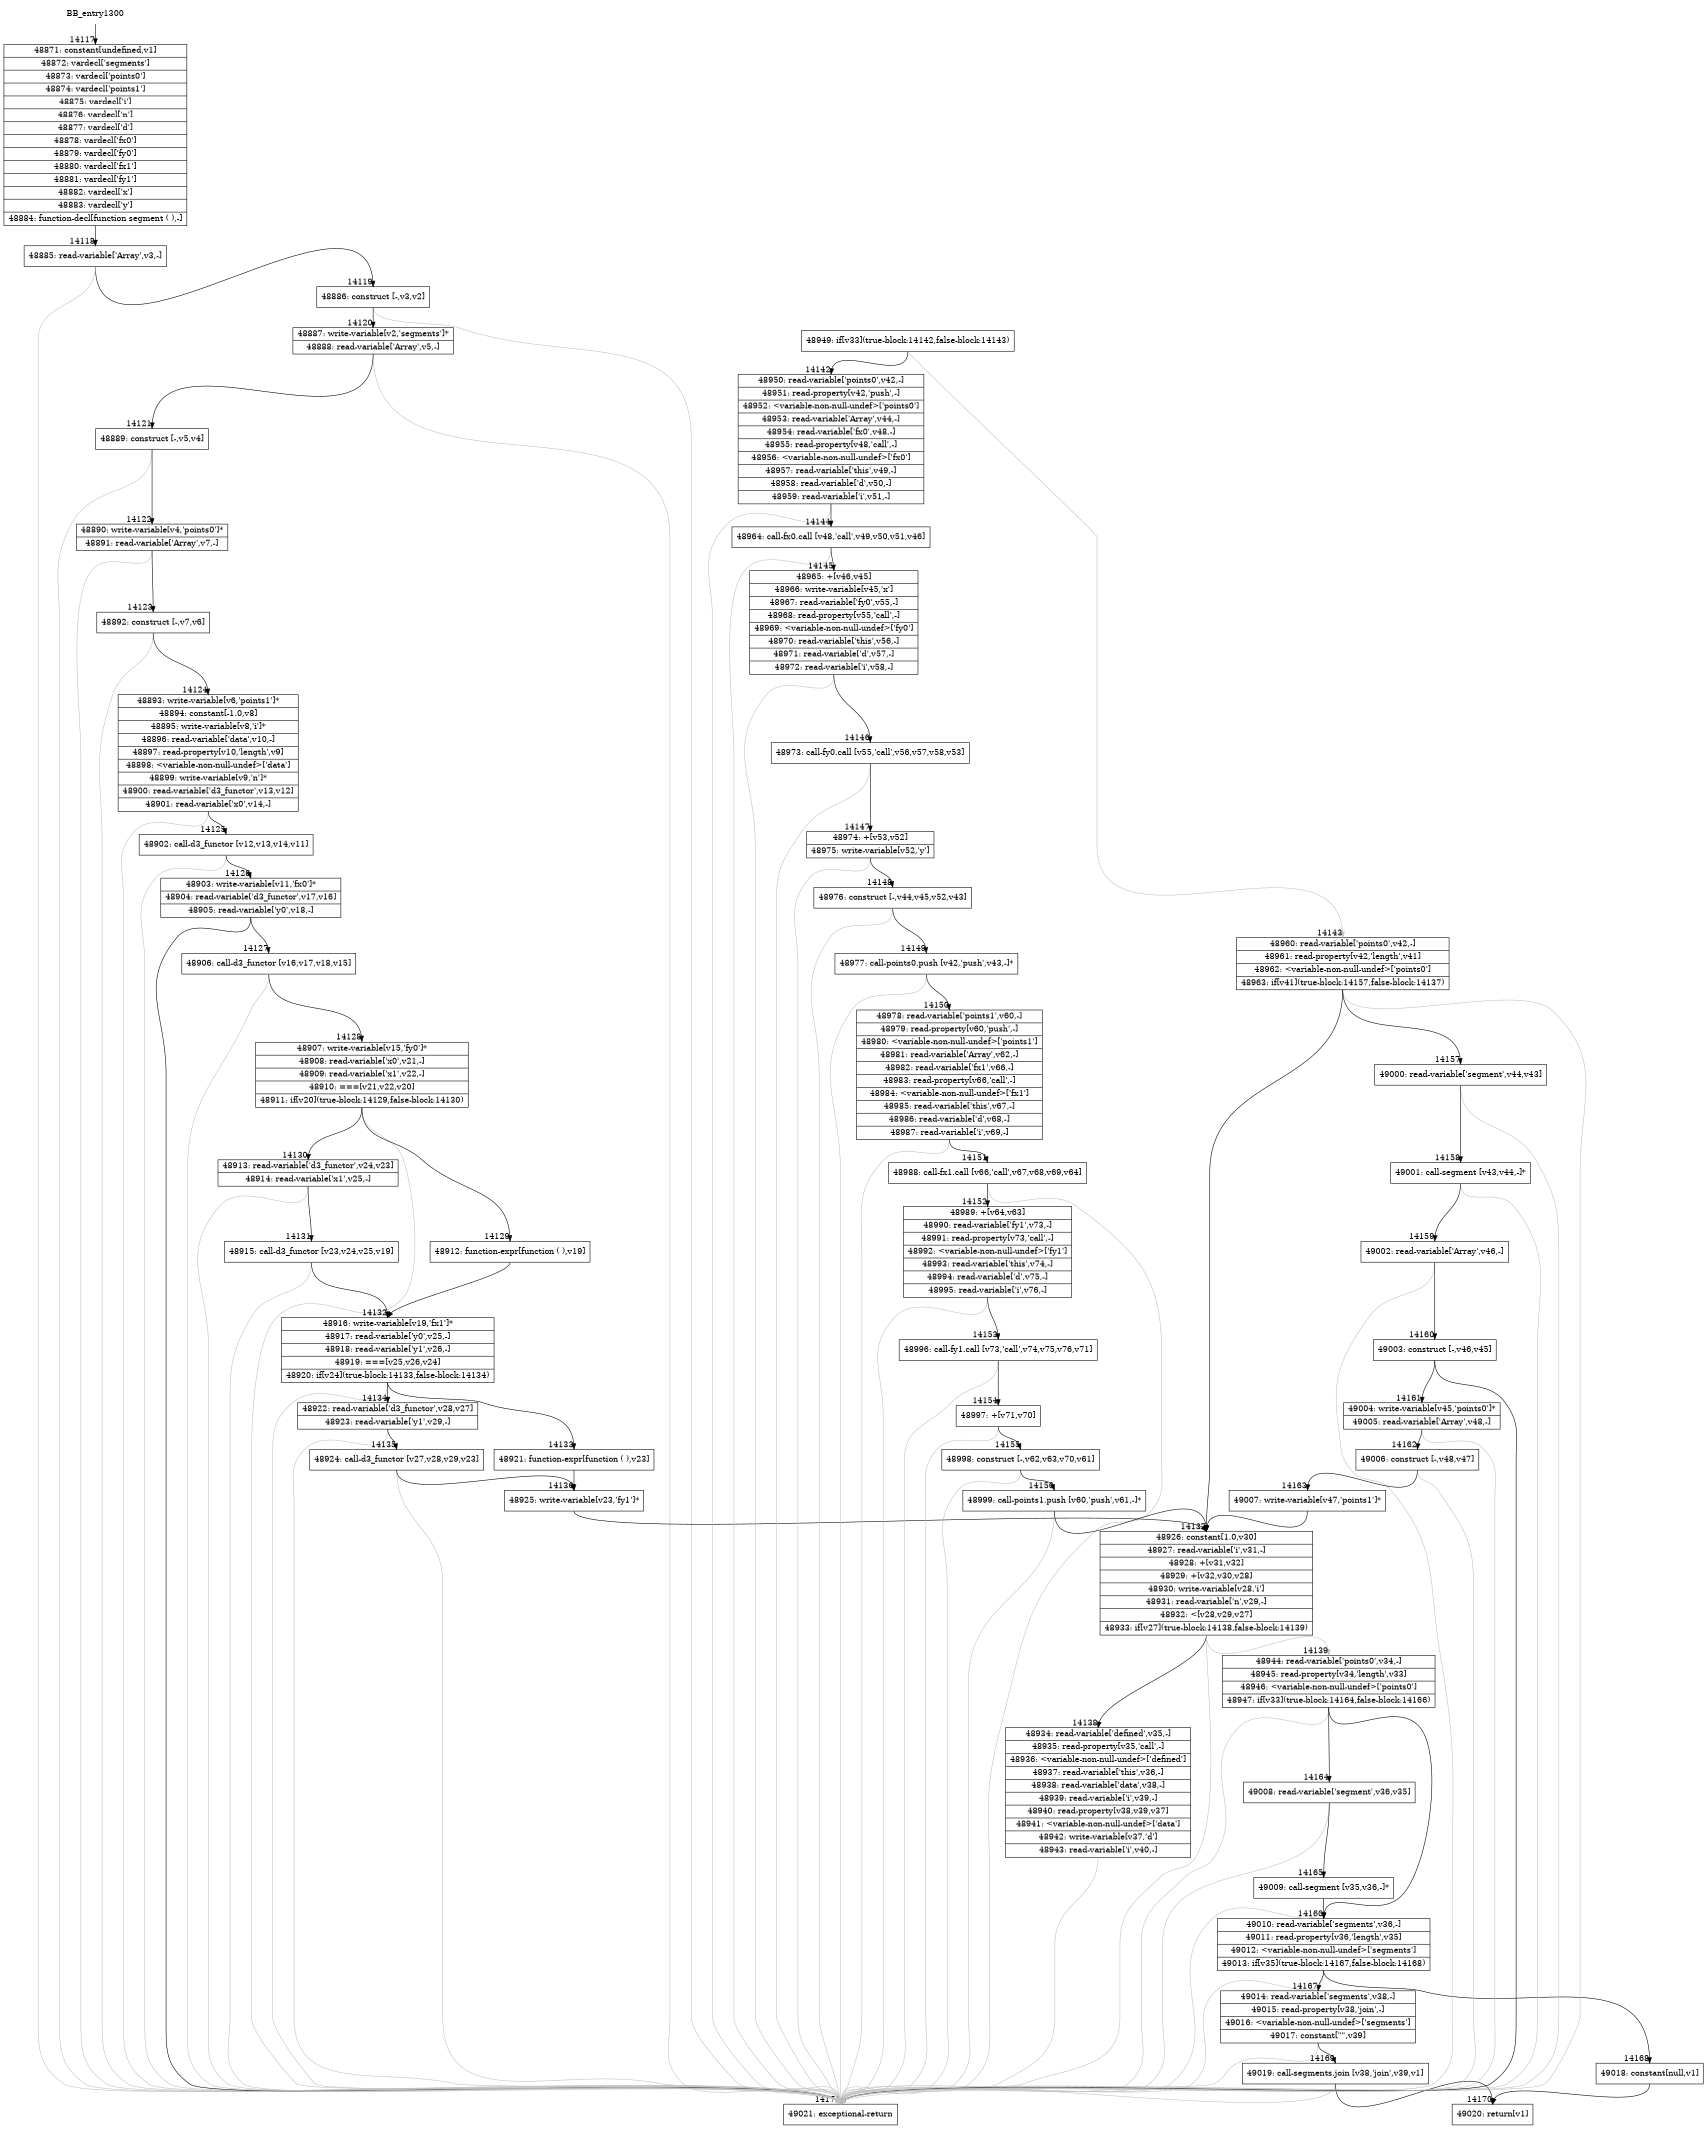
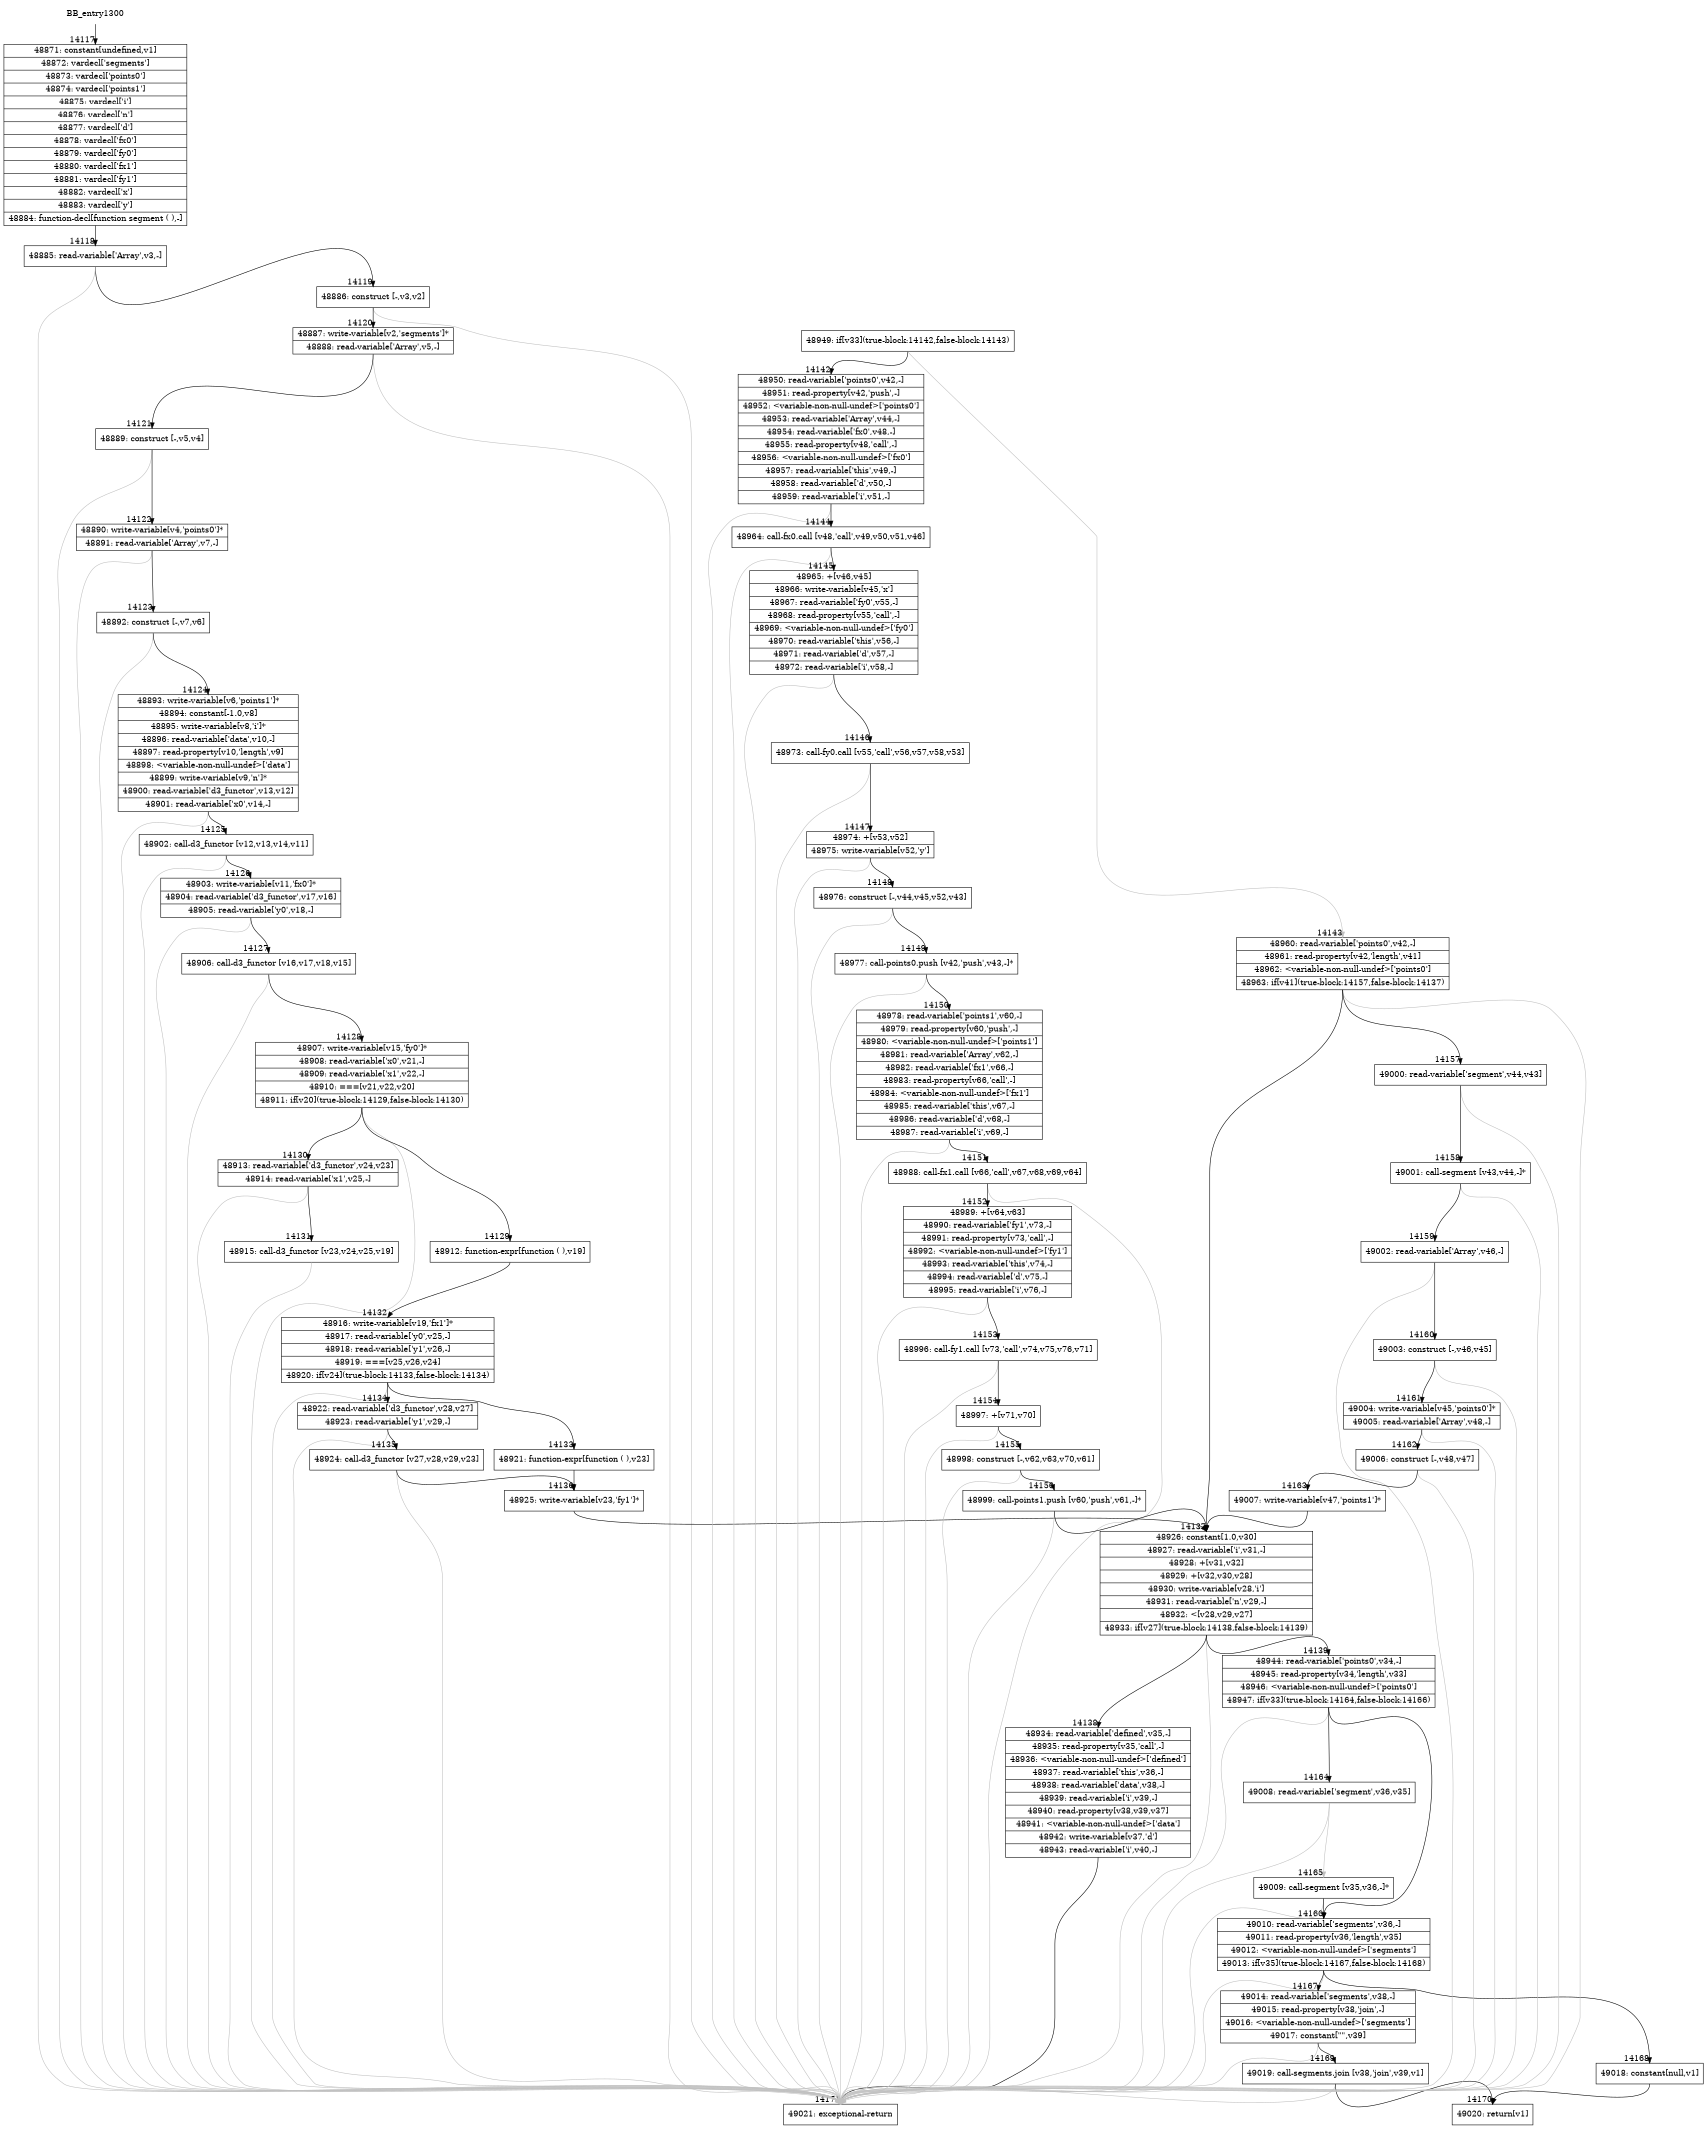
(347, 1290) -> none
(1265, 1646) -> (1265, 1646)
(166, 1793) -> (166, 1793)
(1327, 1837) -> (1327, 1837)
(1516, 2026) -> (1516, 2026)
(1042, 2055) -> (1042, 2055)
